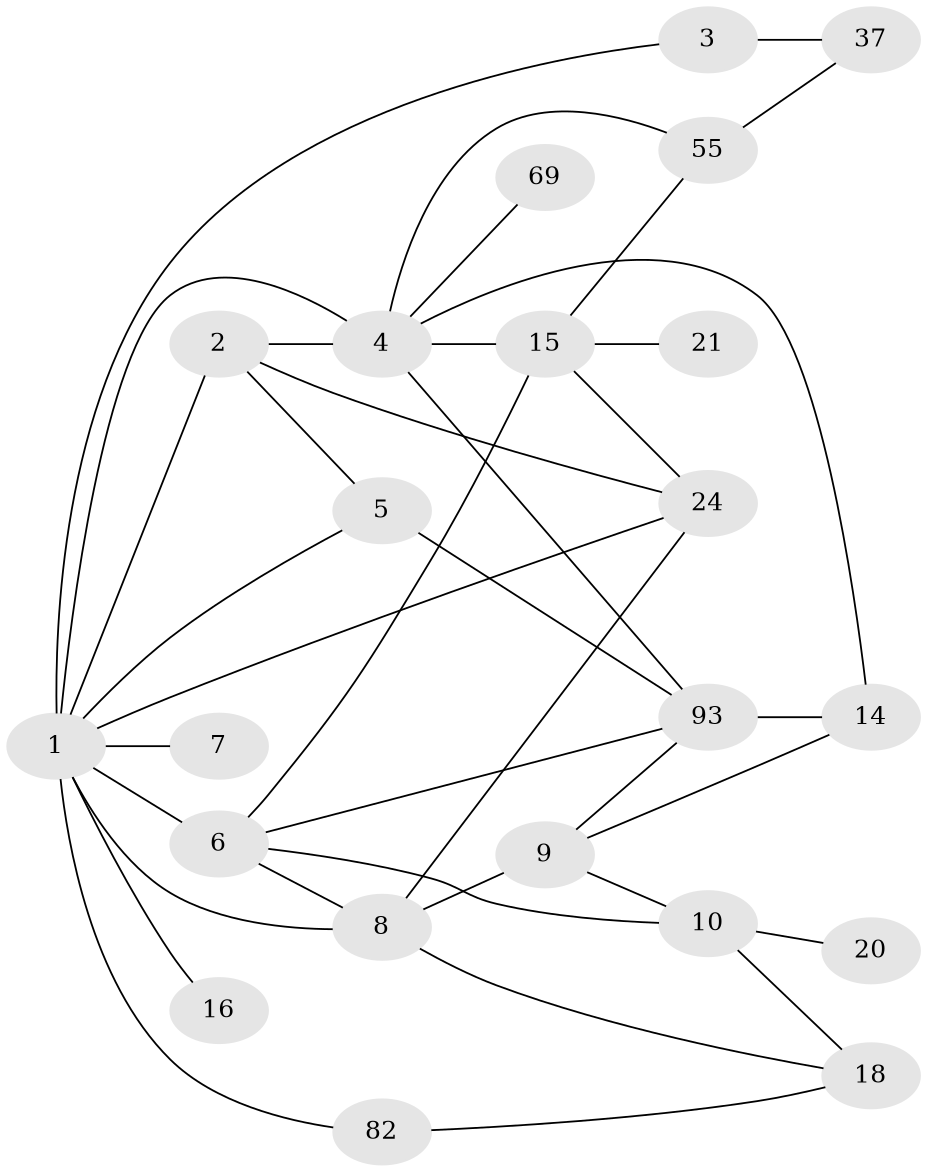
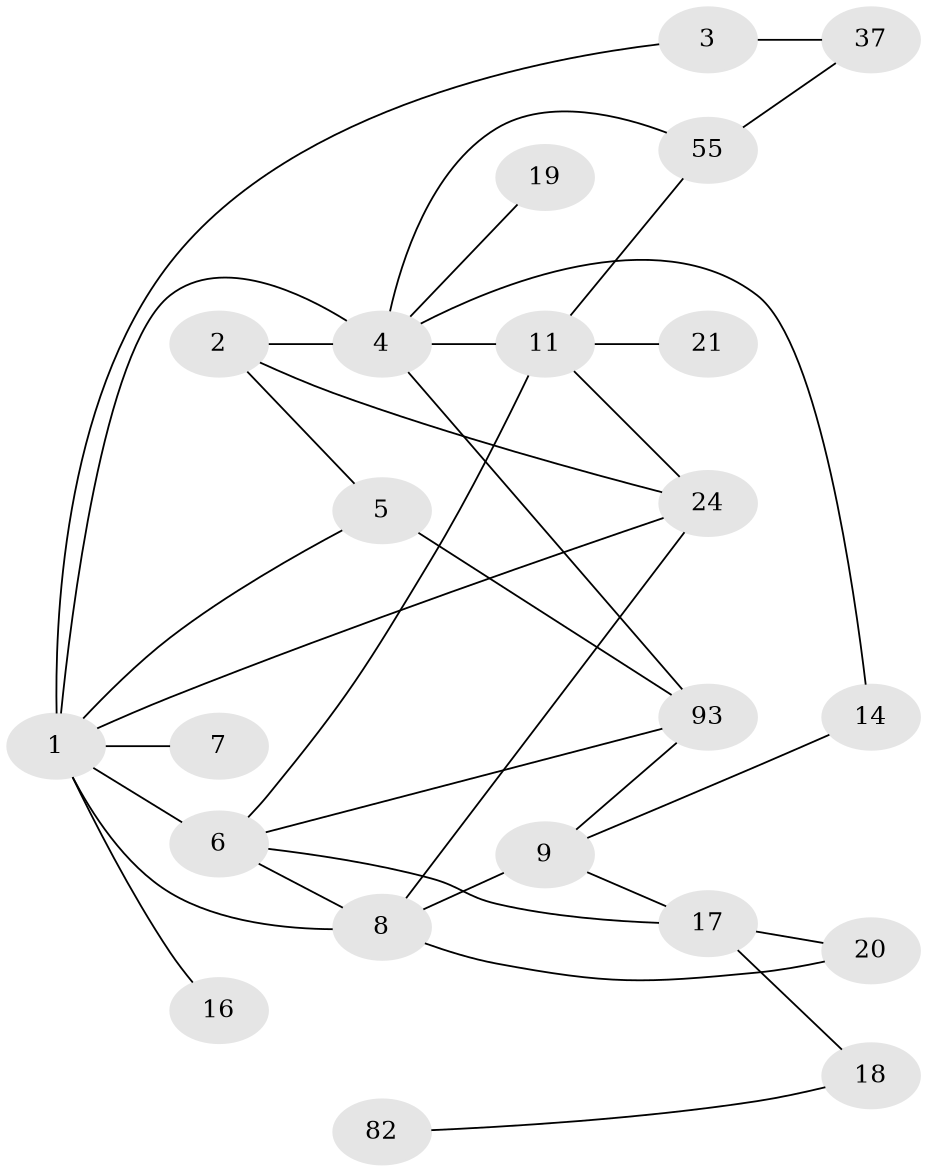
(545, 177) -> (545, 177)
(545, 344) -> (545, 344)
(138, 545) -> none
(790, 717) -> none
(708, 924) -> (708, 924)
(132, 1009) -> none
(617, 1023) -> (623, 980)
